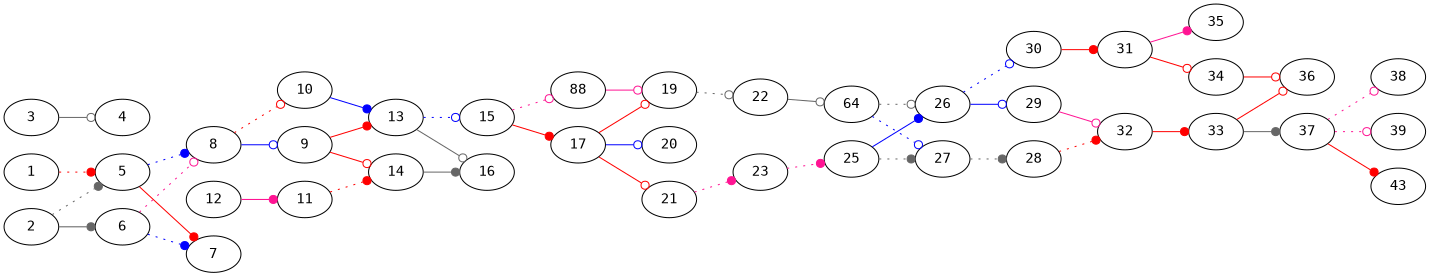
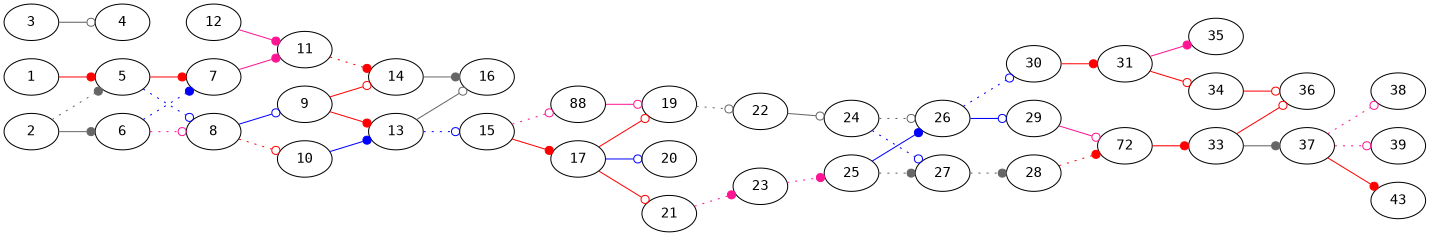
none -> (255, 64)
(852, 104) -> (852, 118)
(1125, 132) -> (1125, 146)
(164, 160) -> (161, 100)
(73, 172) -> (73, 77)
